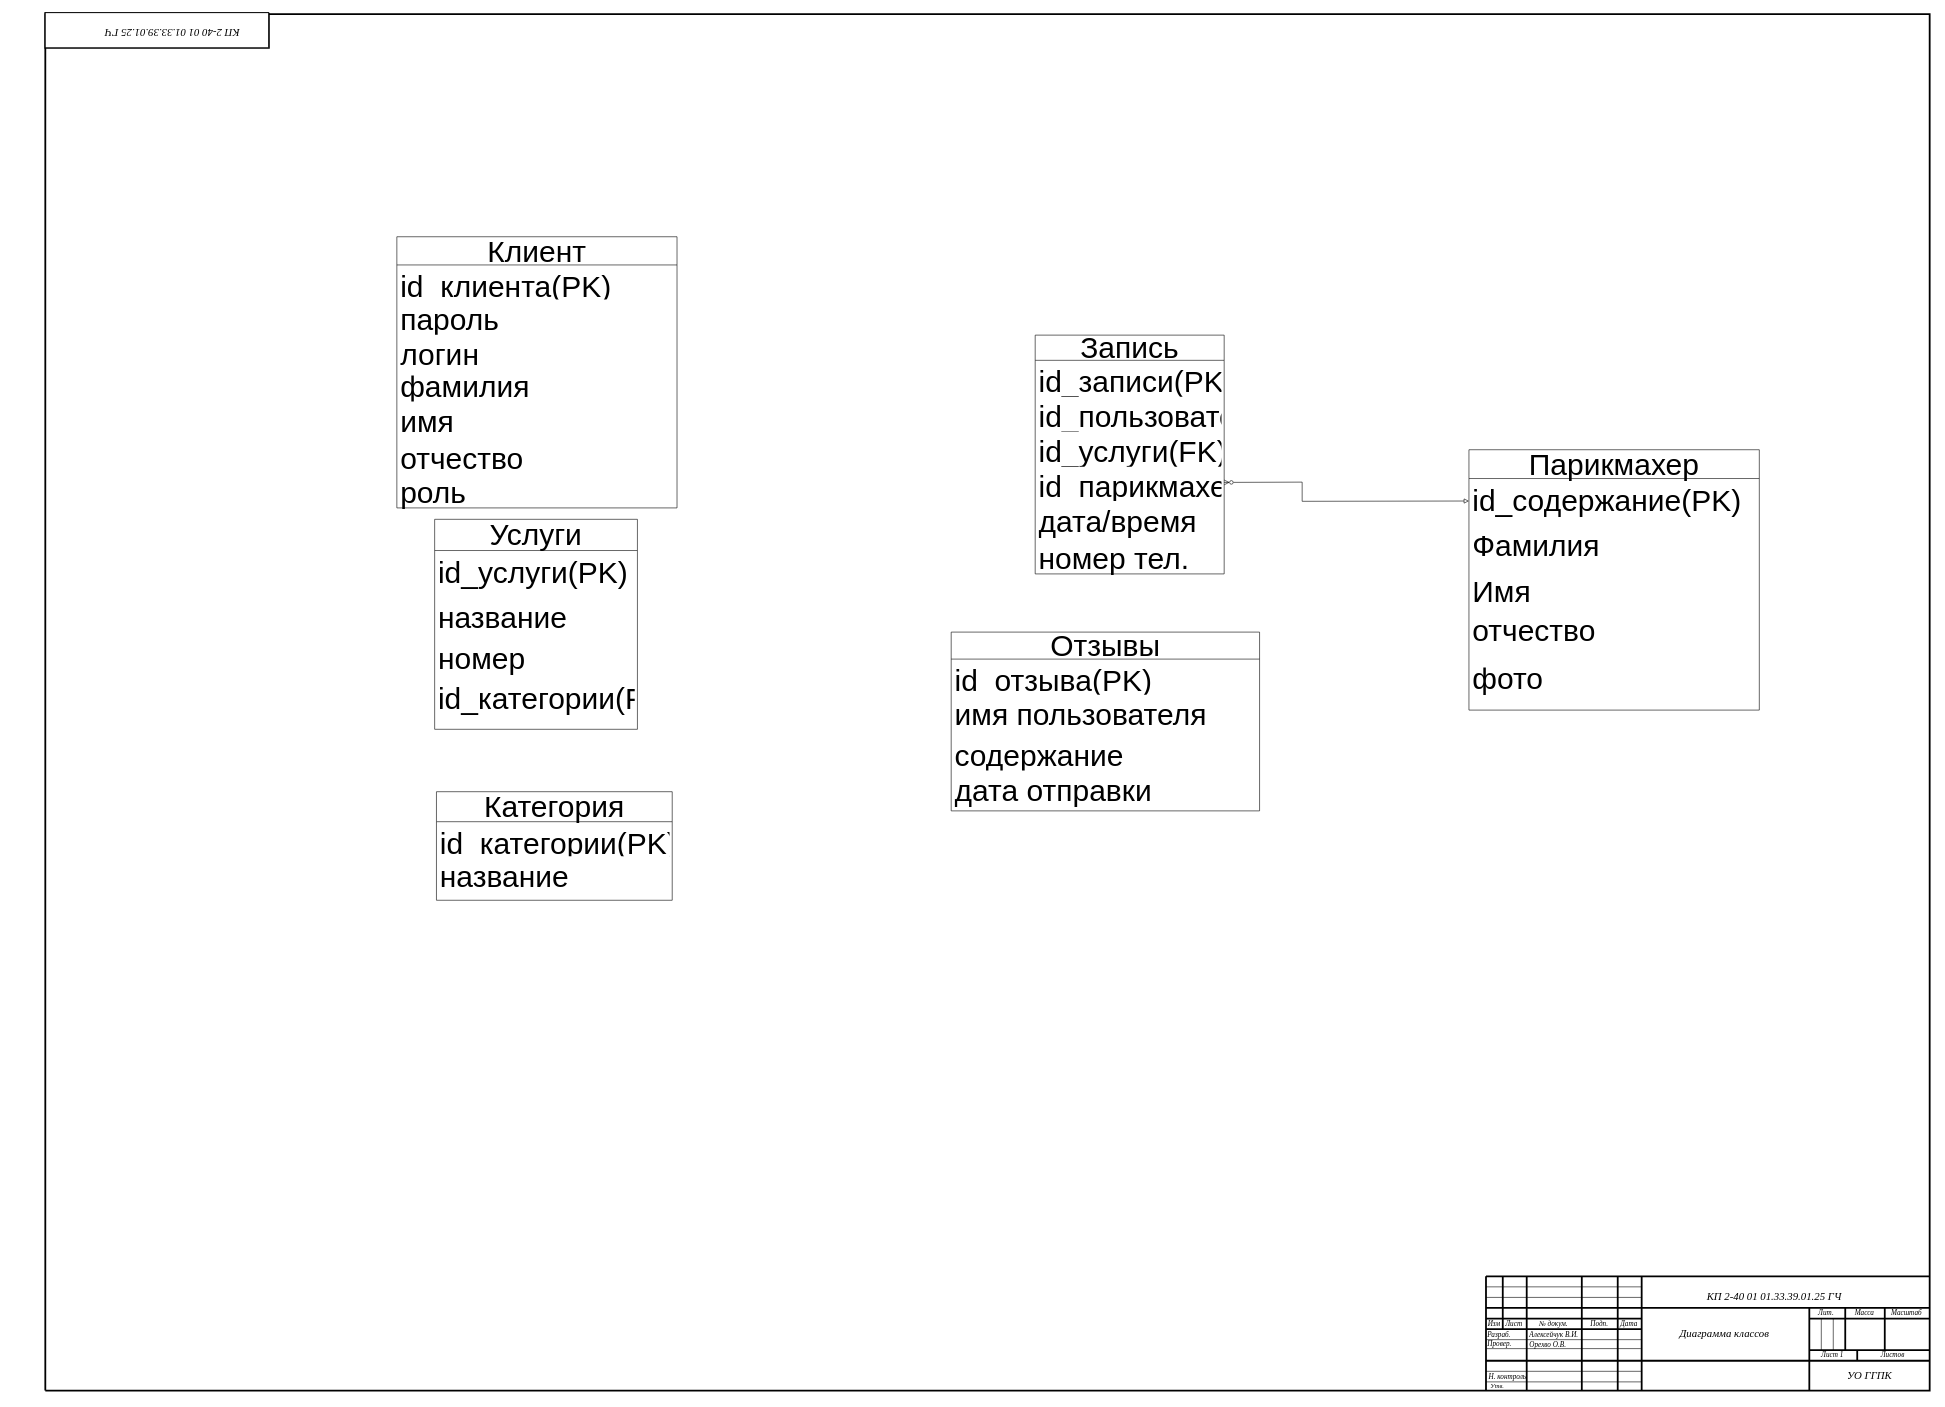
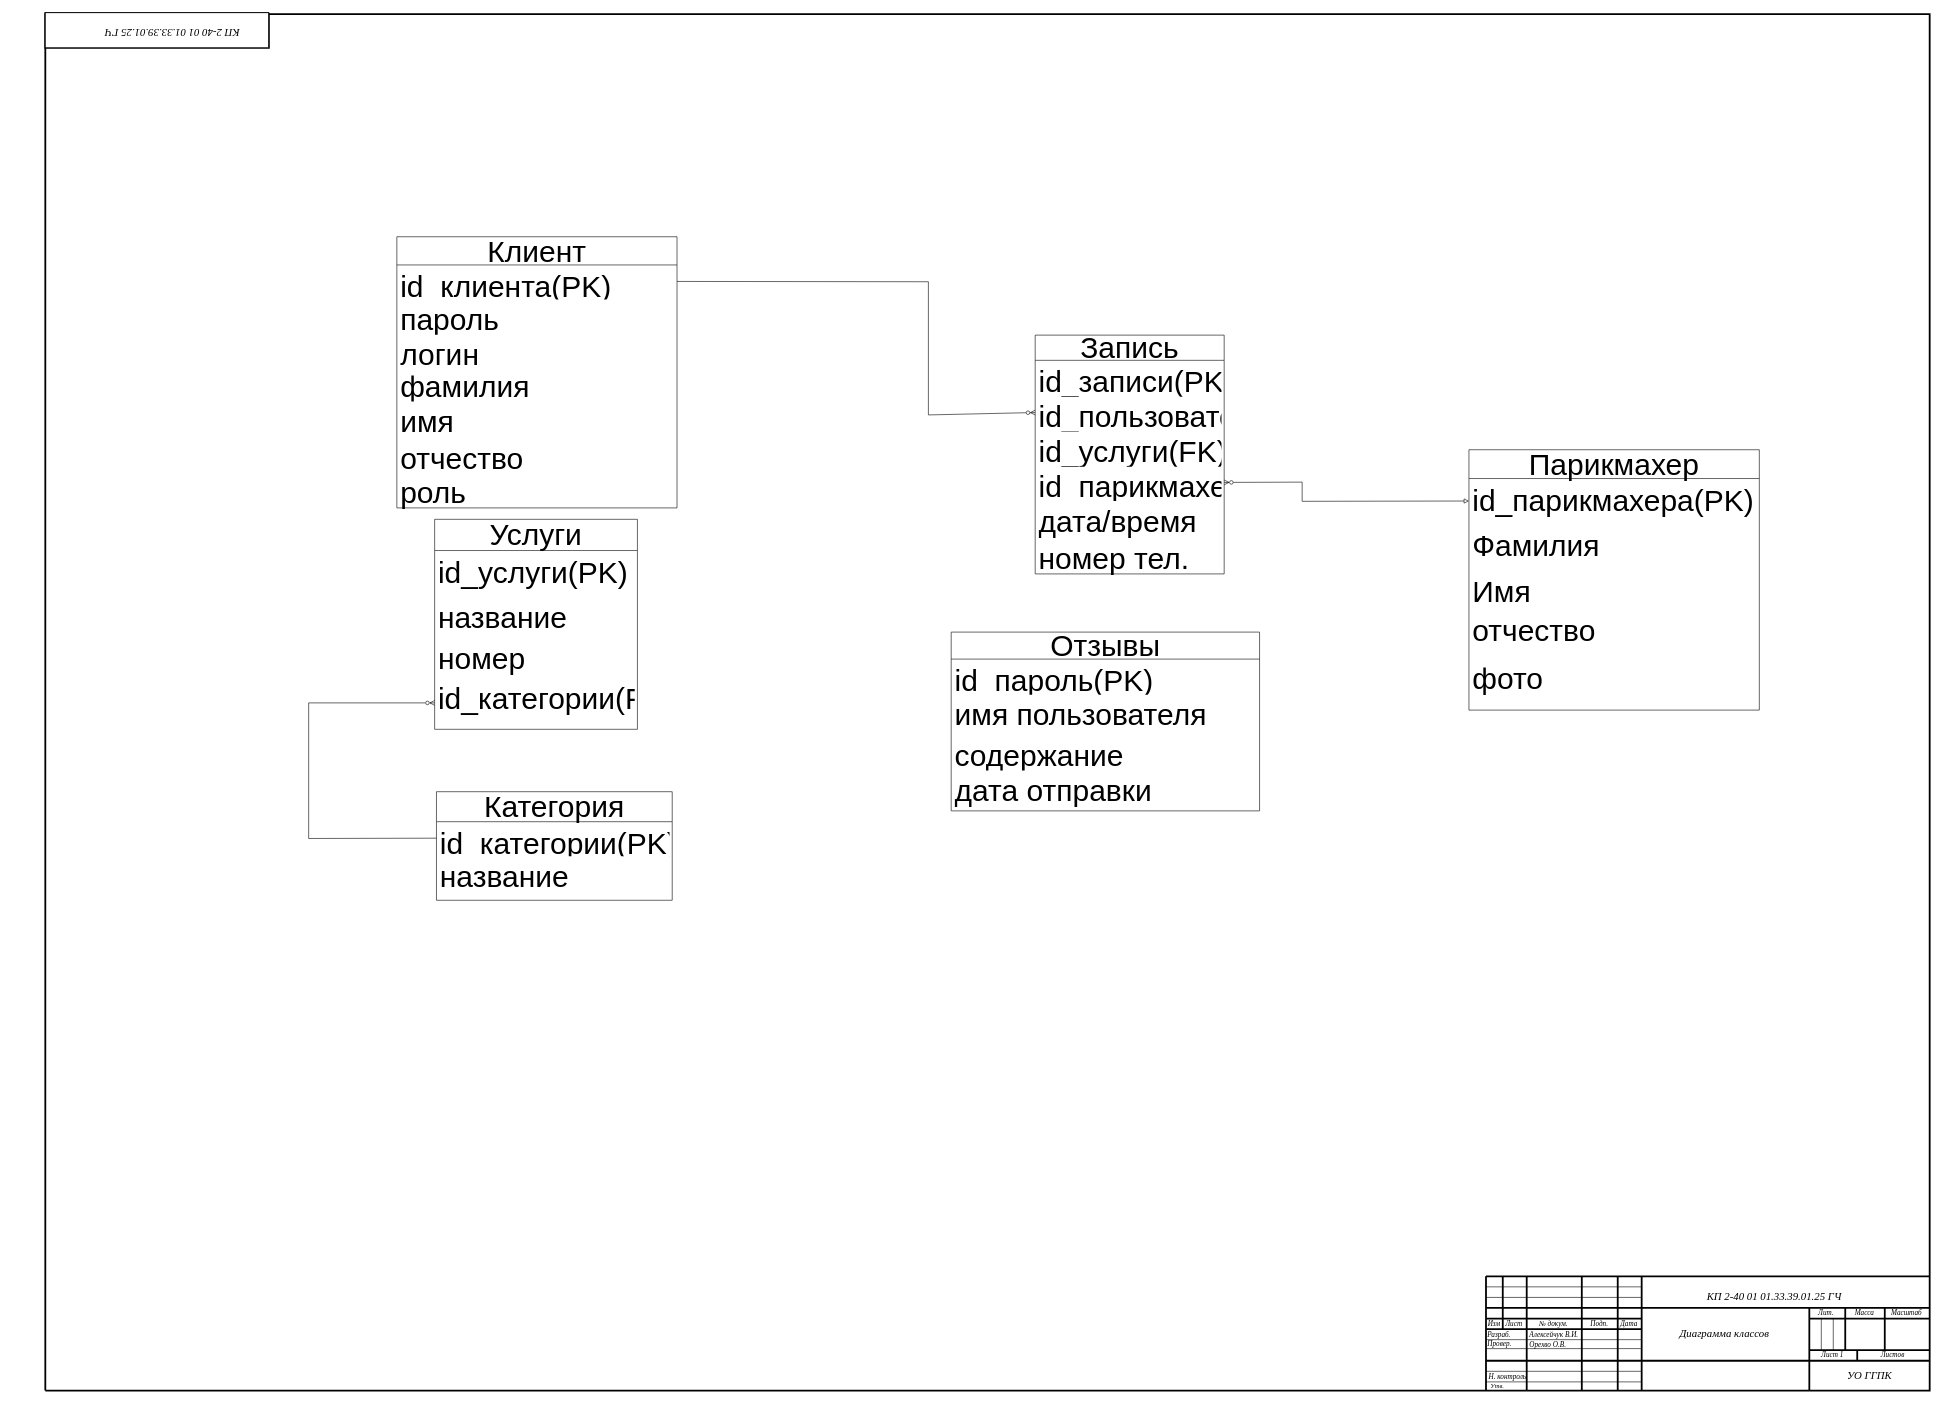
none -> (917, 282)
(1612, 501) -> (1615, 519)
(1060, 681) -> (1060, 681)
none -> (309, 776)
